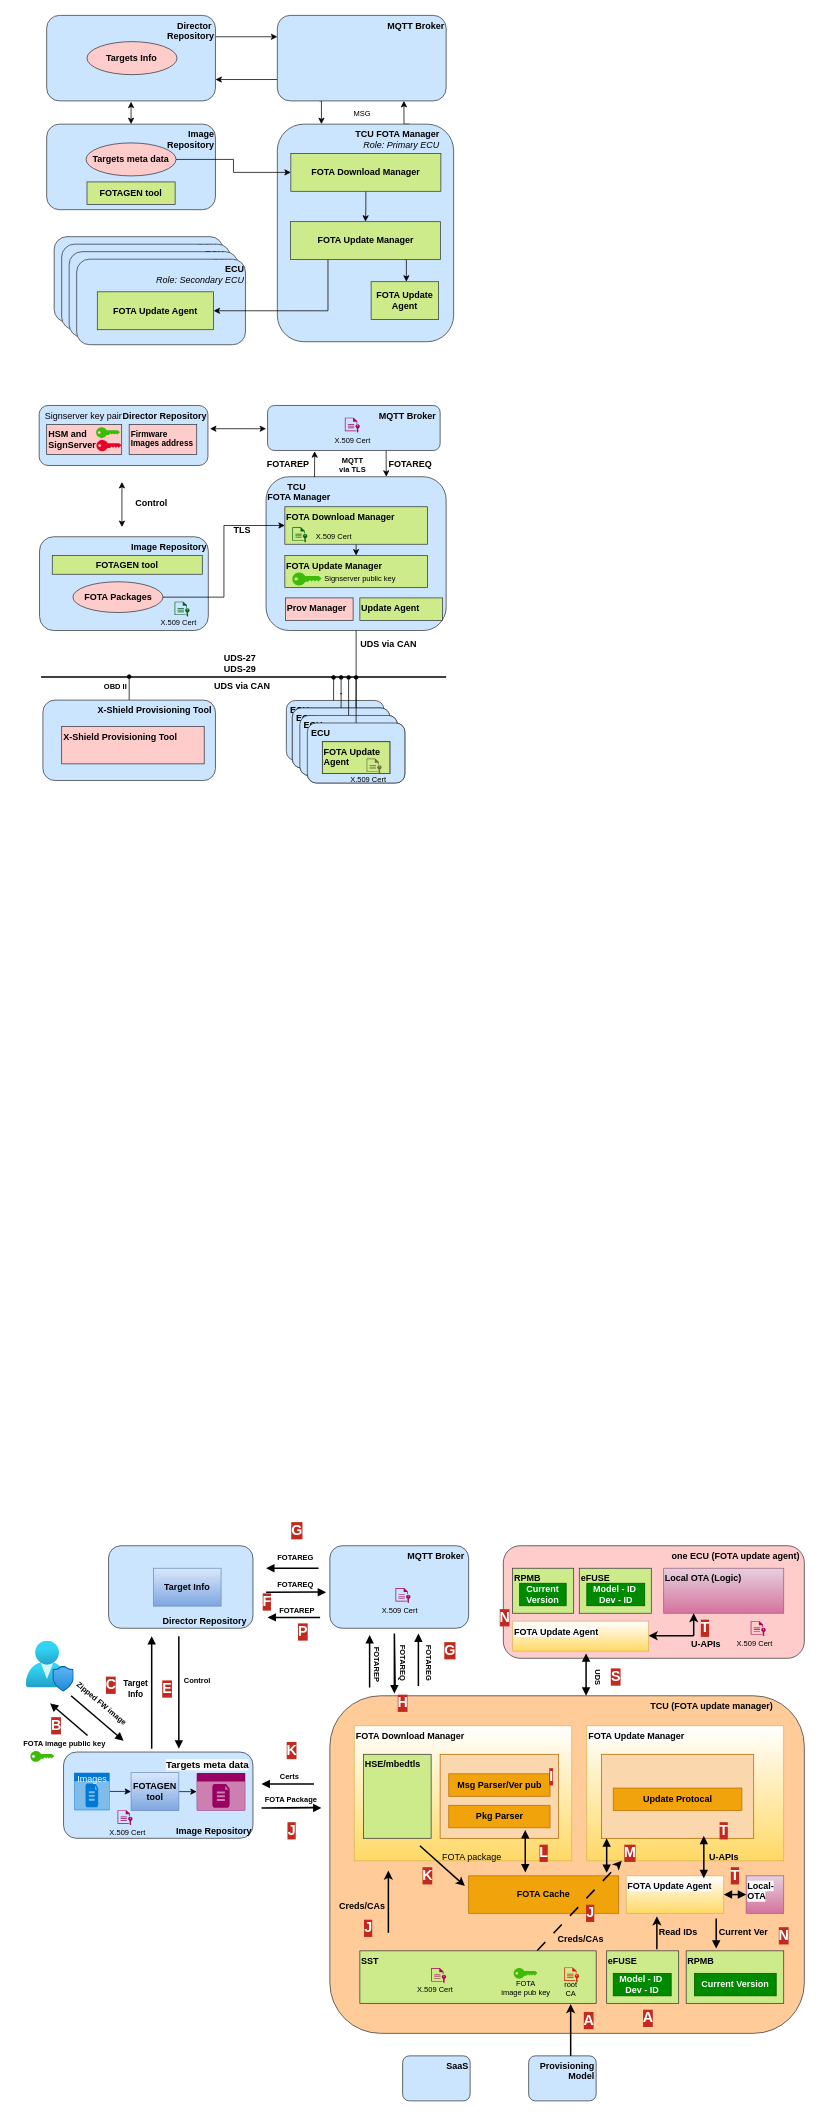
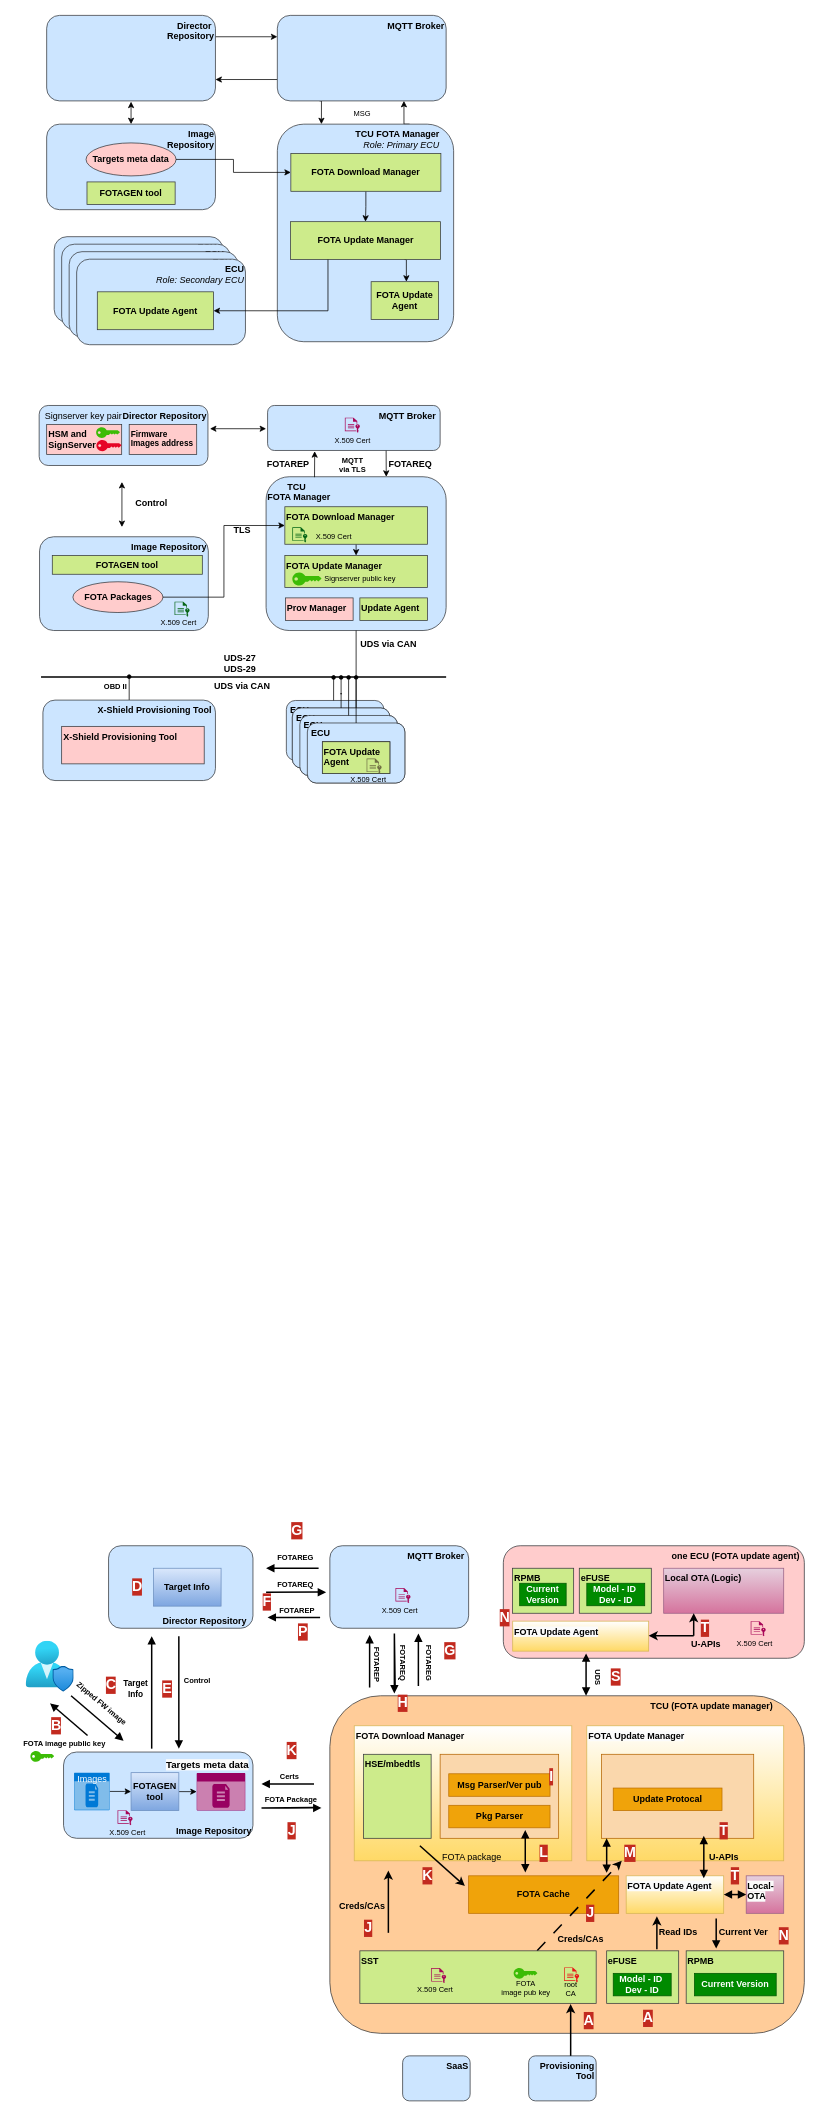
(132, 58) -> none
(401, 609) -> (393, 609)
none -> (137, 1587)
(677, 1799) -> (667, 1799)
(561, 2071) -> (561, 2071)
